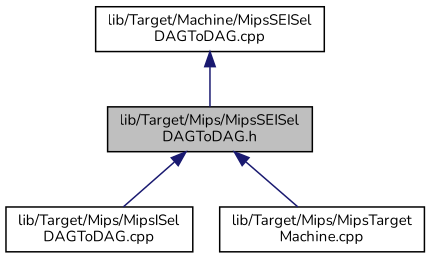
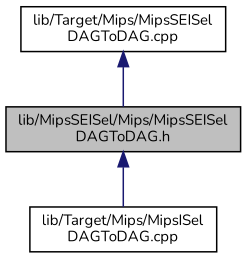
(210, 29) -> (123, 29)
(210, 129) -> (123, 129)
(322, 229) -> none
